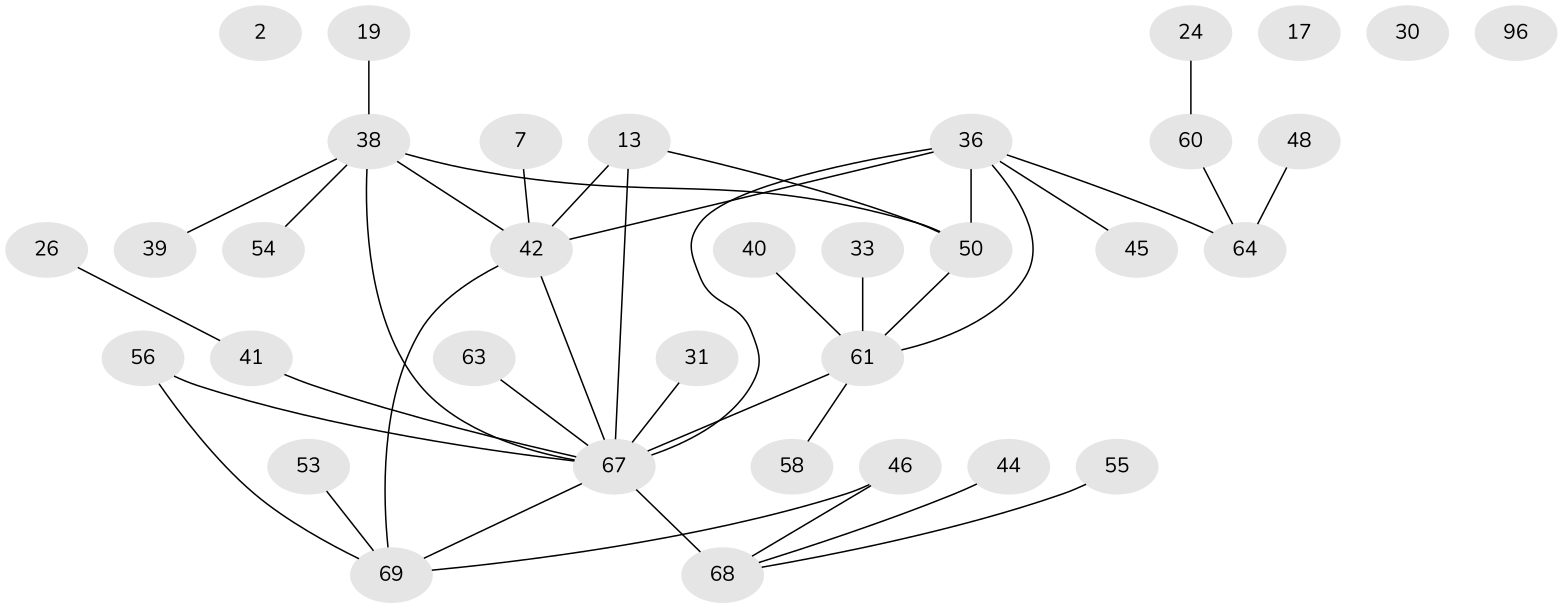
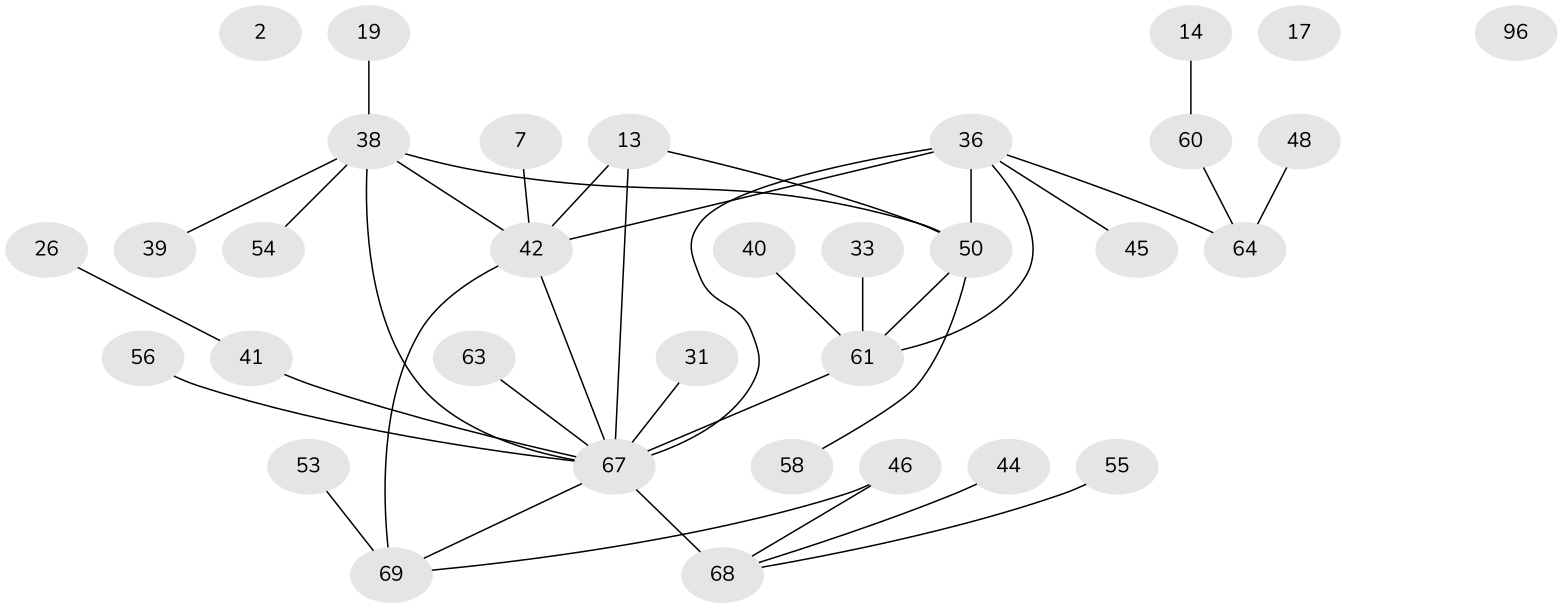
(1191, 33) -> (1191, 33)
(1408, 33) -> none
(827, 413) -> (919, 383)
(246, 486) -> none
